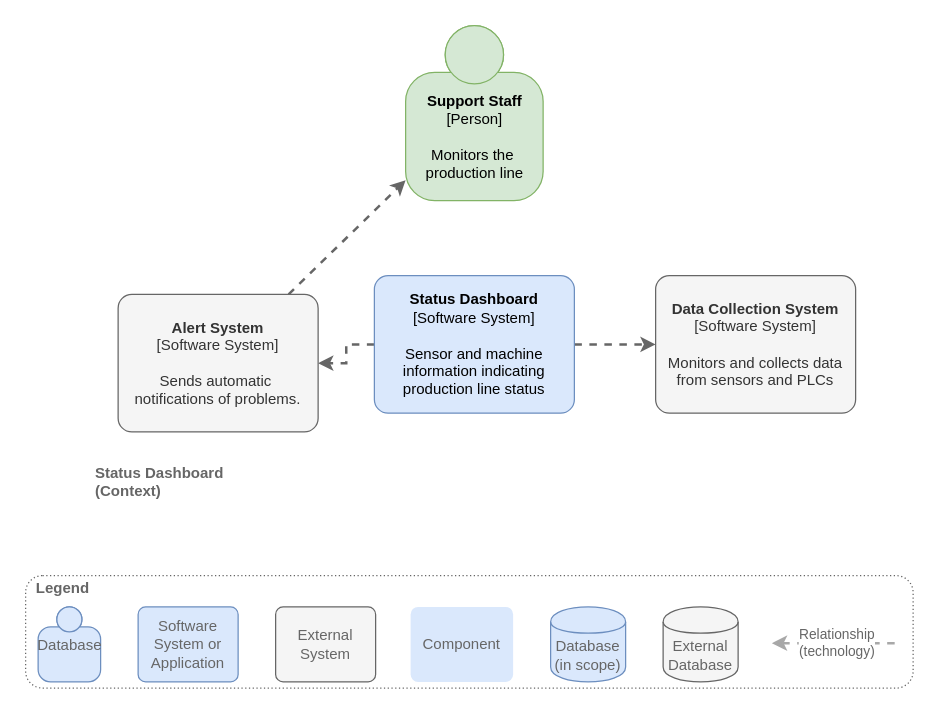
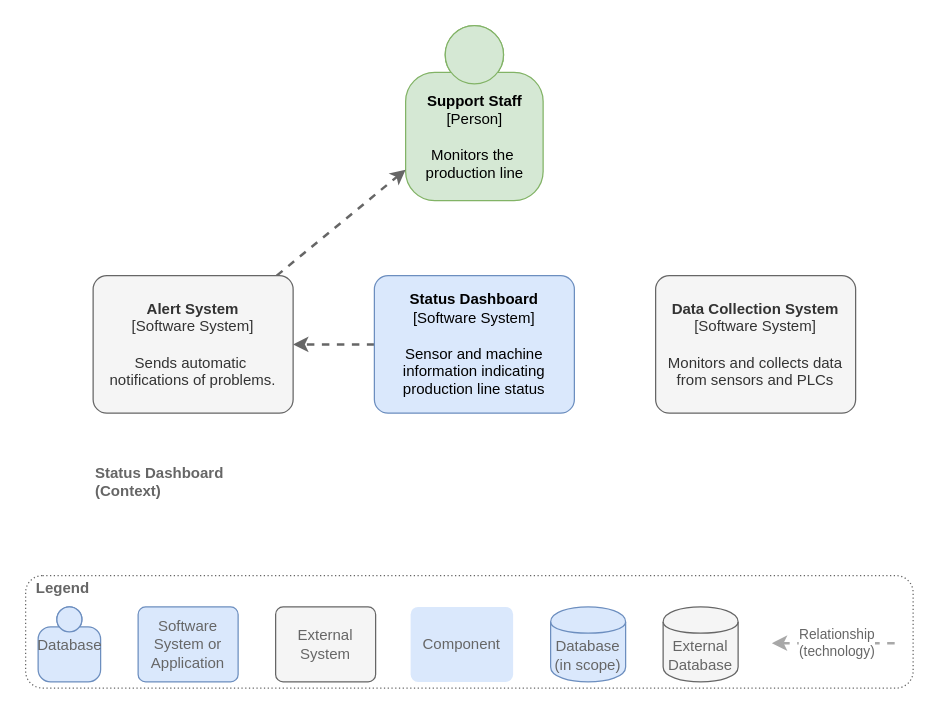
(610, 344) -> none
(218, 363) -> (193, 344)
